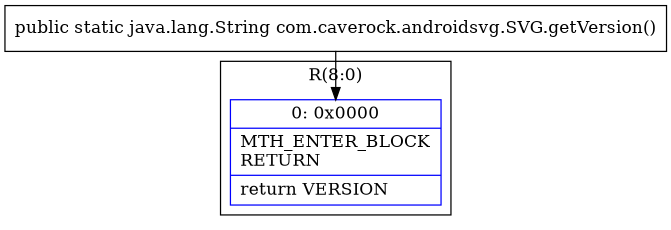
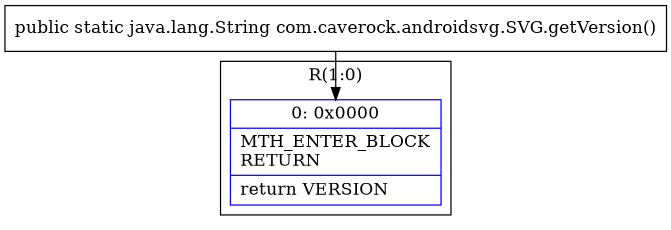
(336, 76) -> (336, 76)
